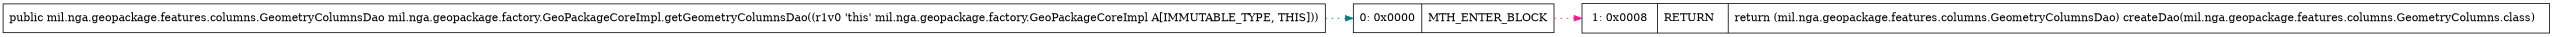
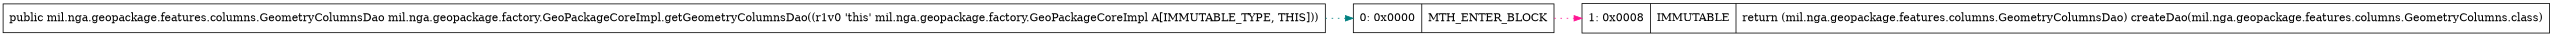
(1689, 18) -> (1693, 18)
